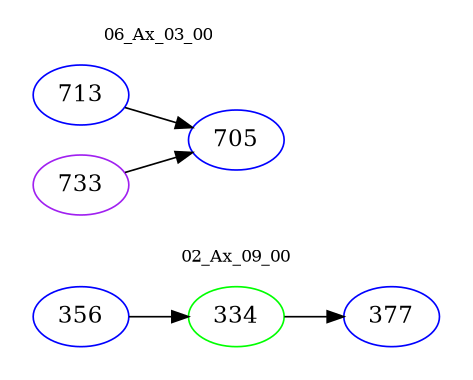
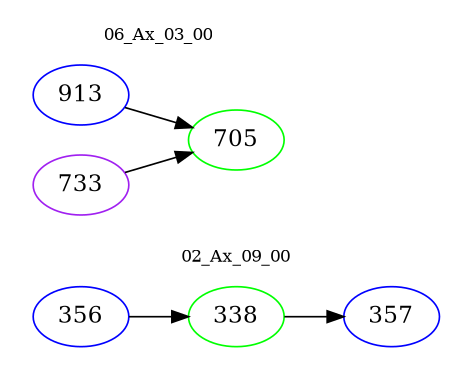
(81, 95) -> (81, 95)
(236, 140) -> (236, 140)
(236, 317) -> (236, 317)
(392, 317) -> (392, 317)
